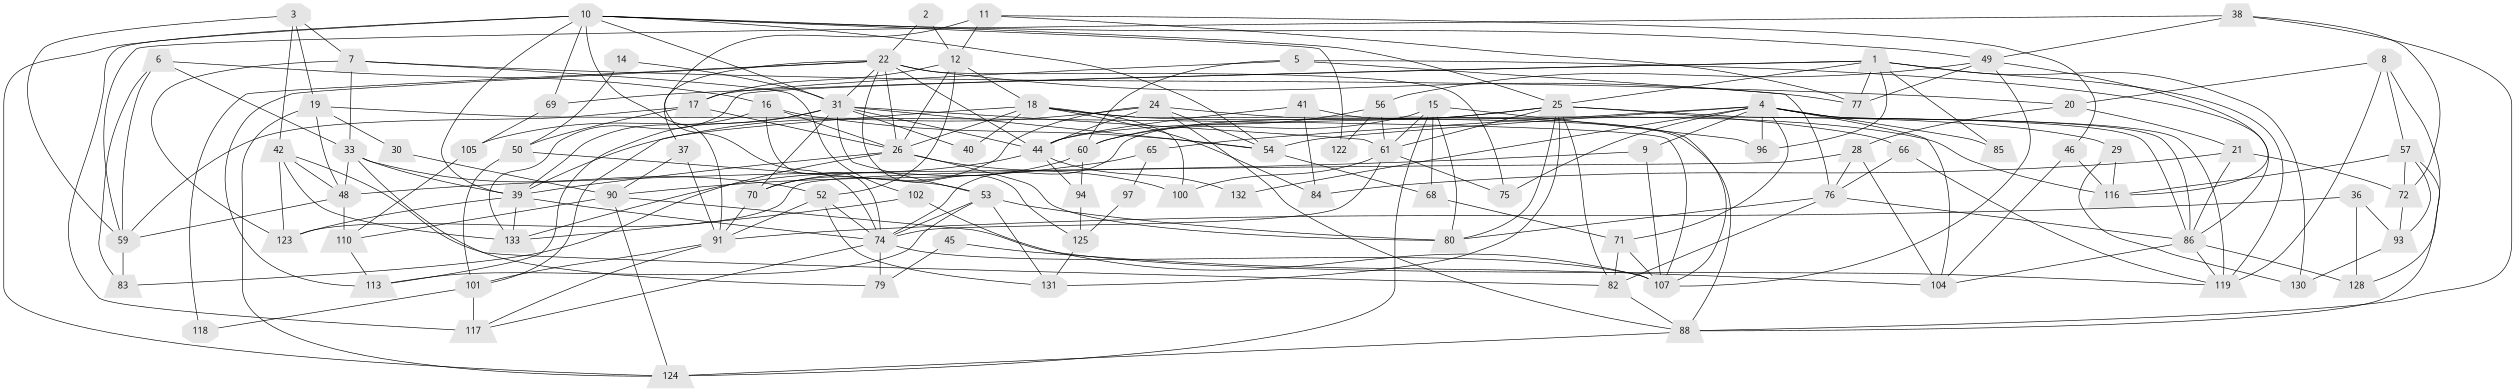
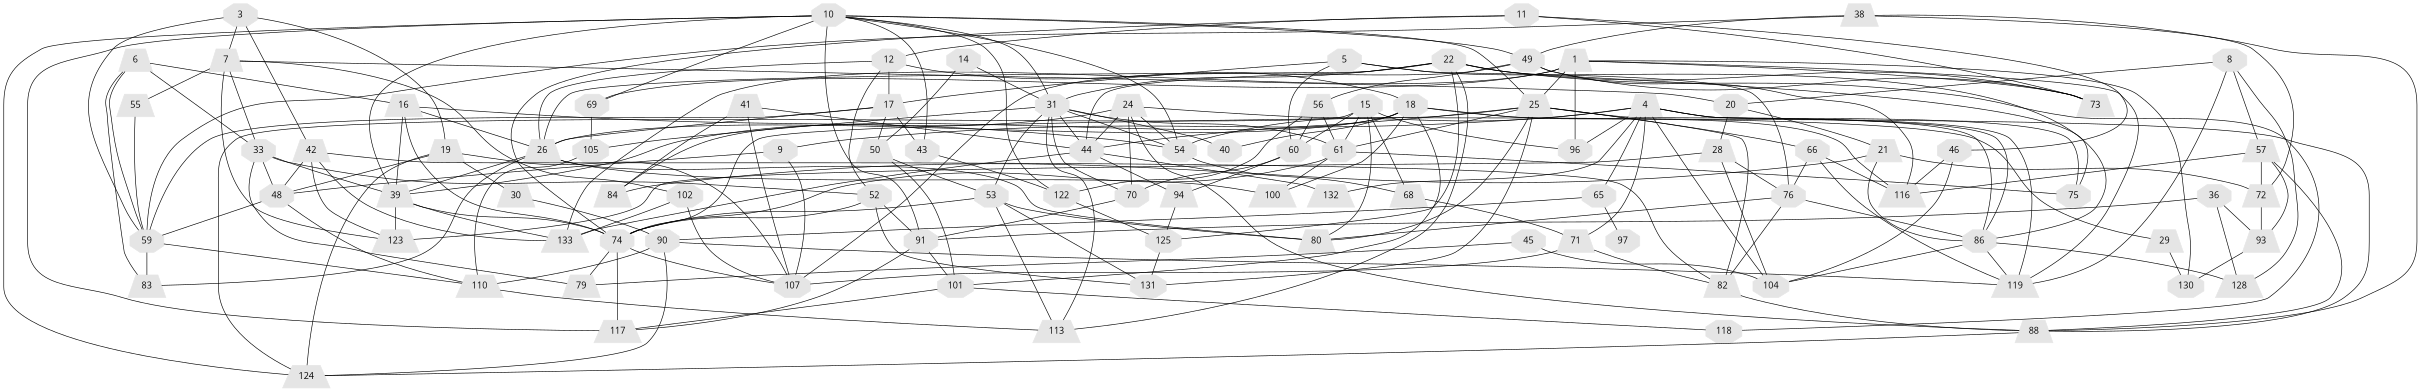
(926, 15) -> none
none -> (136, 105)
(1857, 105) -> (2096, 105)
(684, 151) -> none
none -> (922, 151)
(1999, 151) -> none
(2114, 173) -> (1856, 173)
(1111, 213) -> (1105, 215)
none -> (313, 264)
